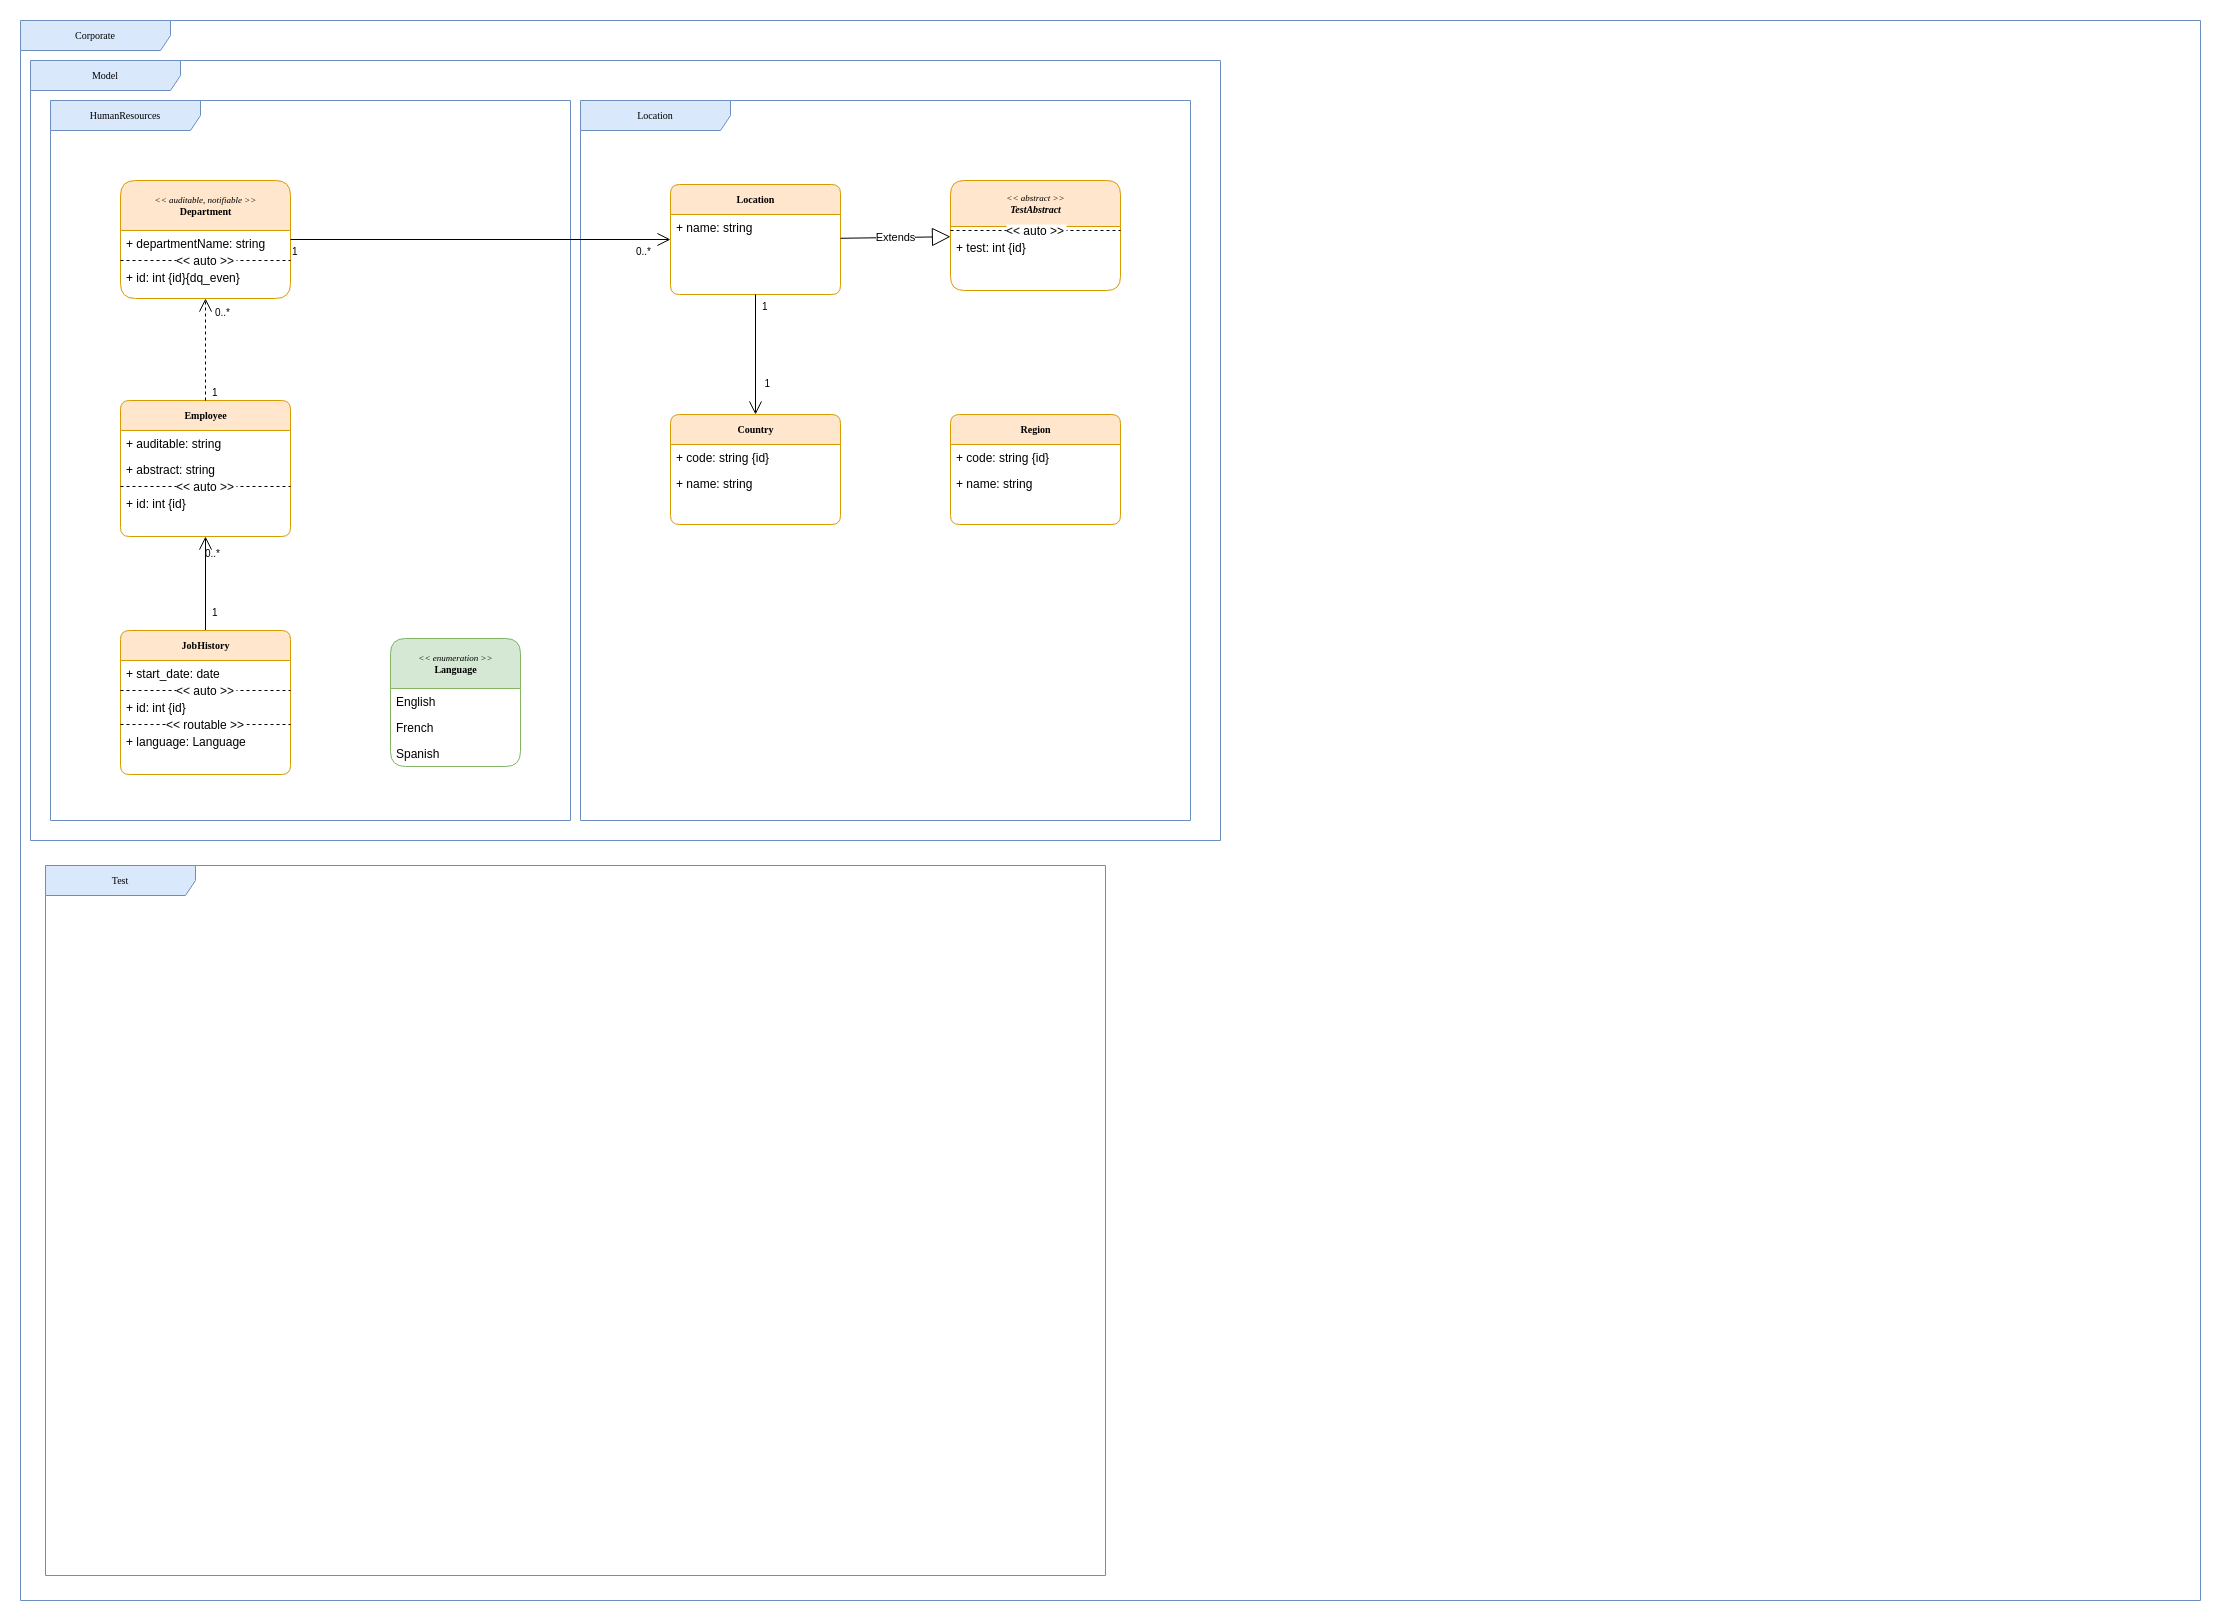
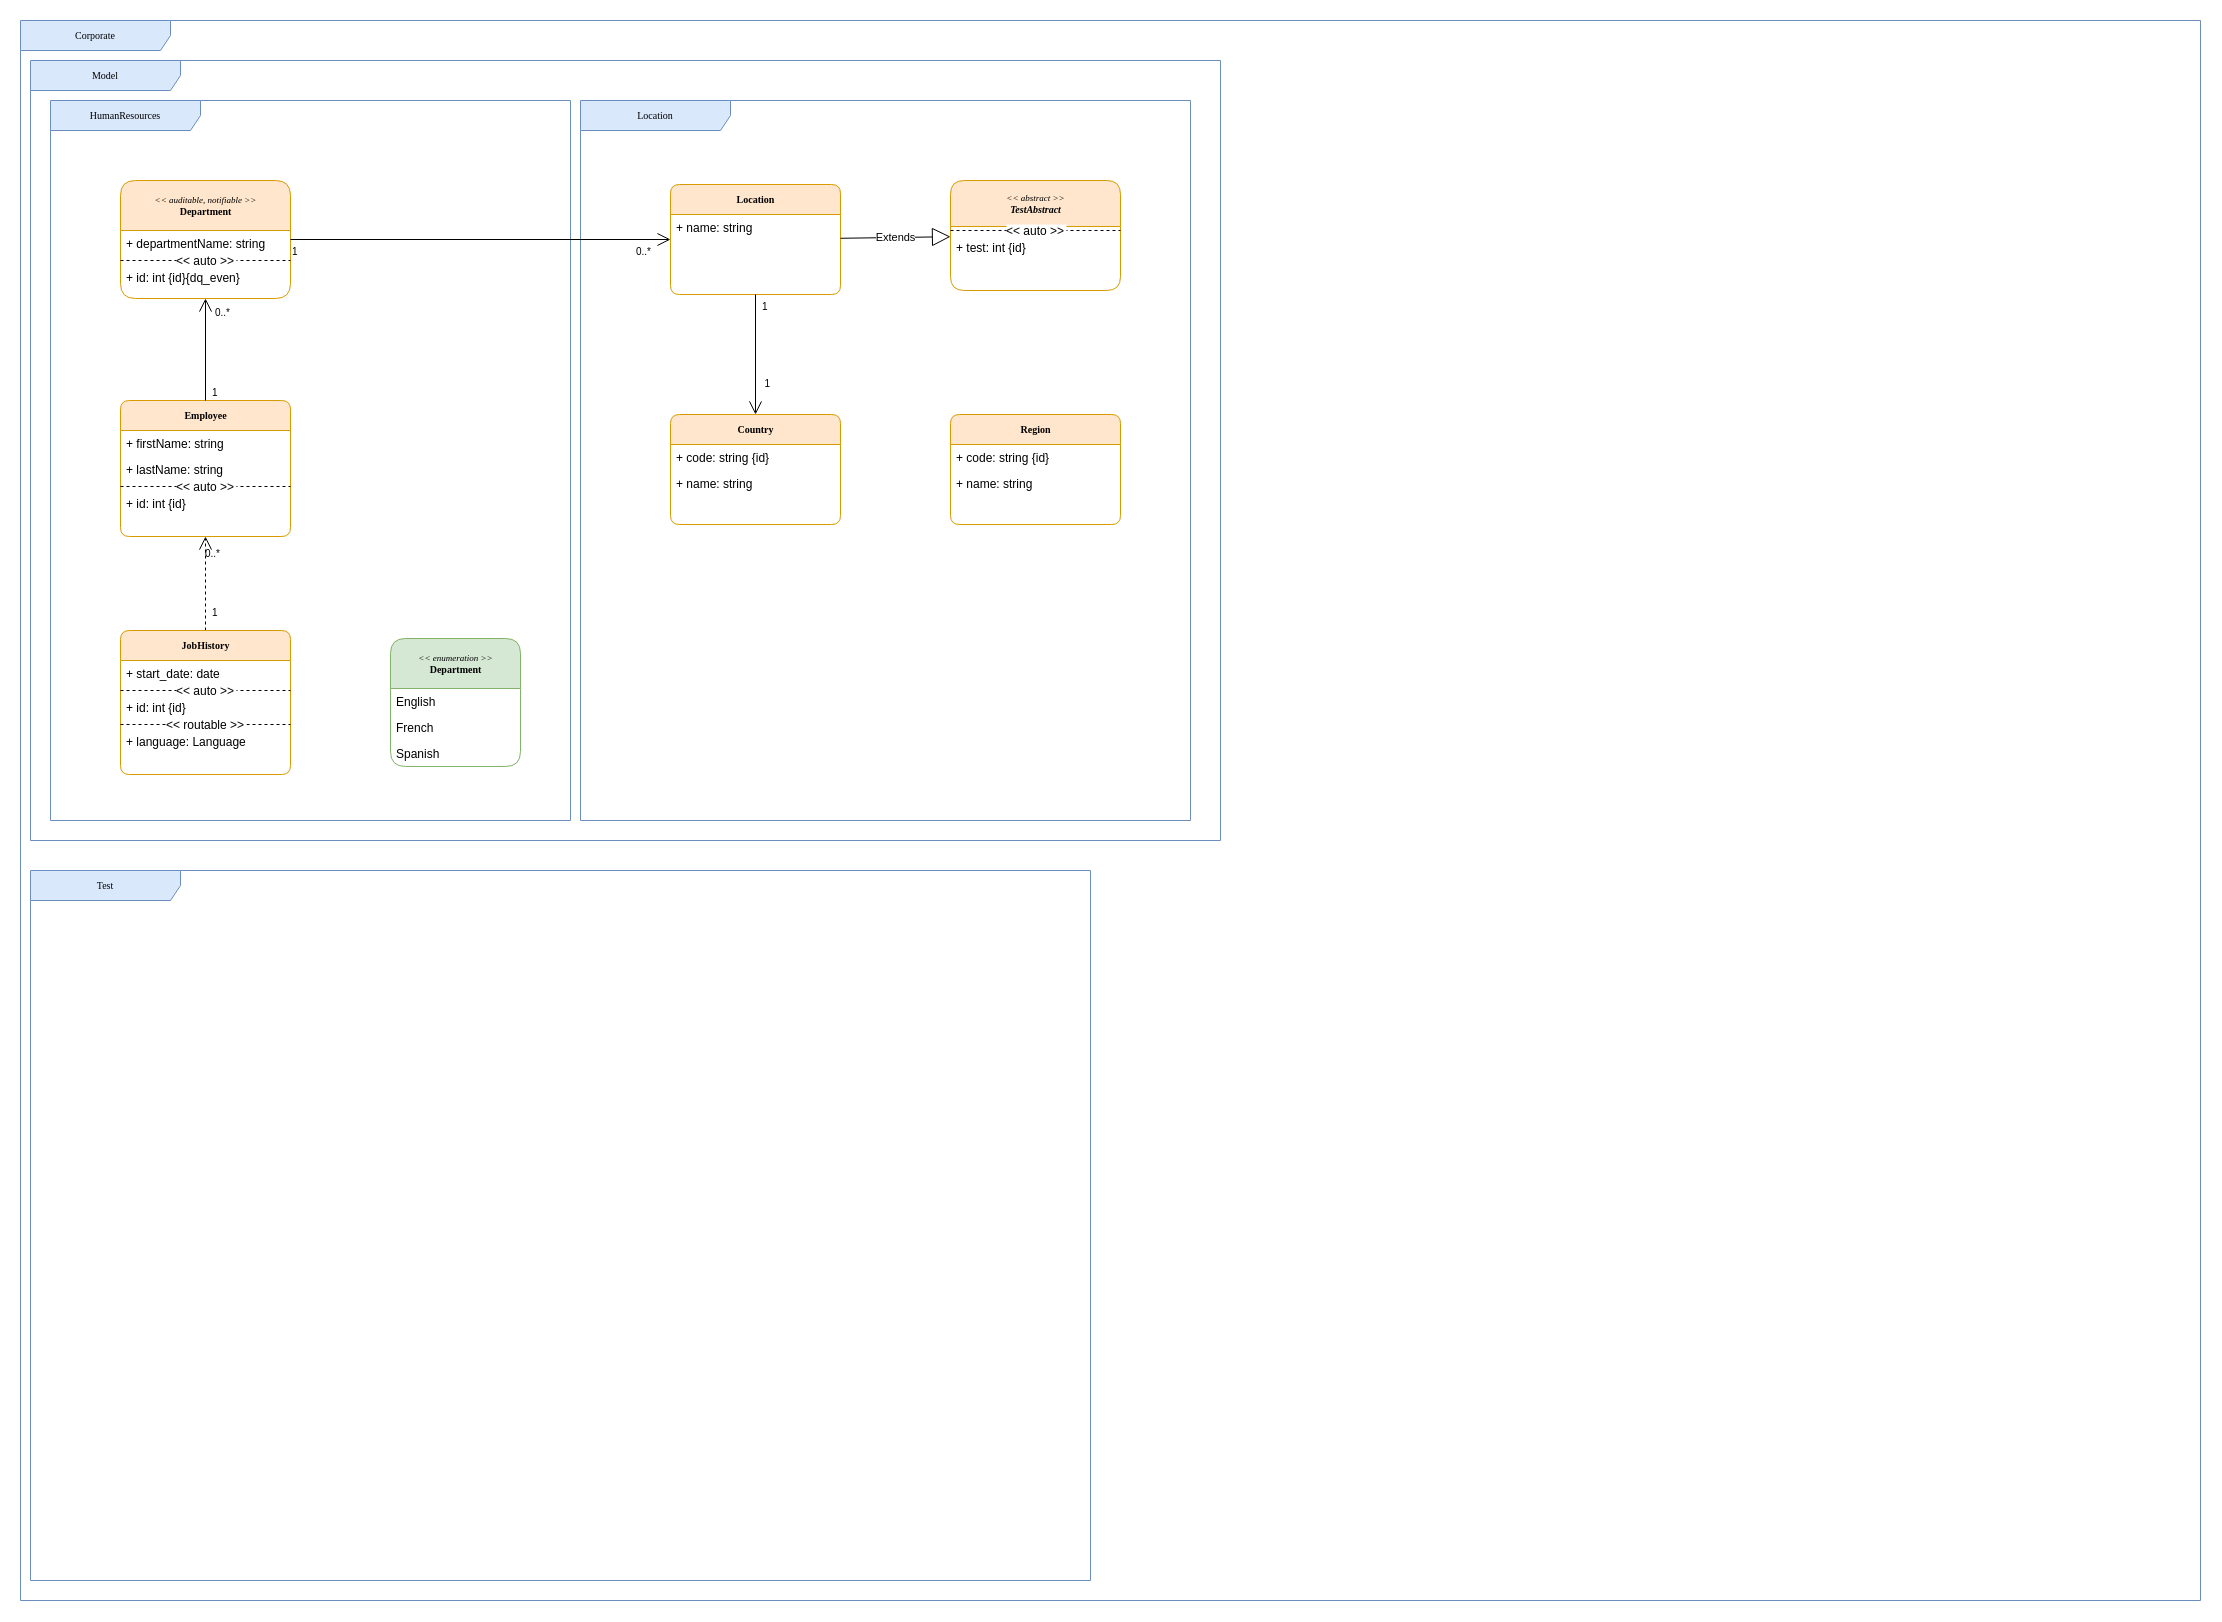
(206, 351) -> (206, 351)
(181, 445) -> (183, 445)
(181, 471) -> (179, 471)
(206, 584) -> (206, 584)
(456, 664) -> (456, 664)
(576, 1221) -> (561, 1226)
